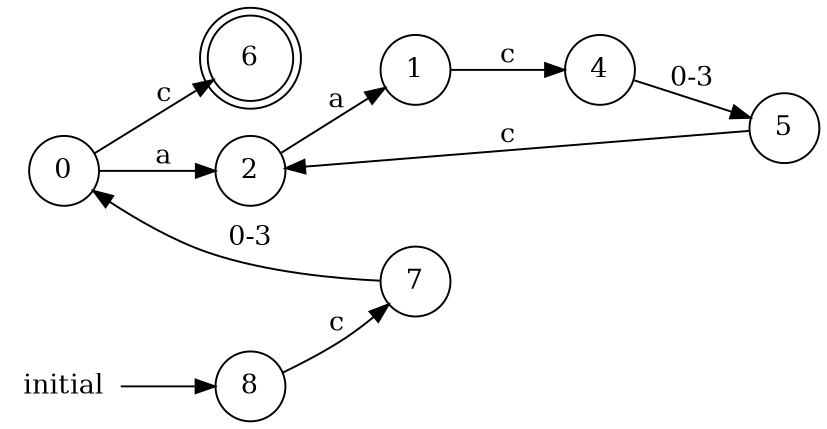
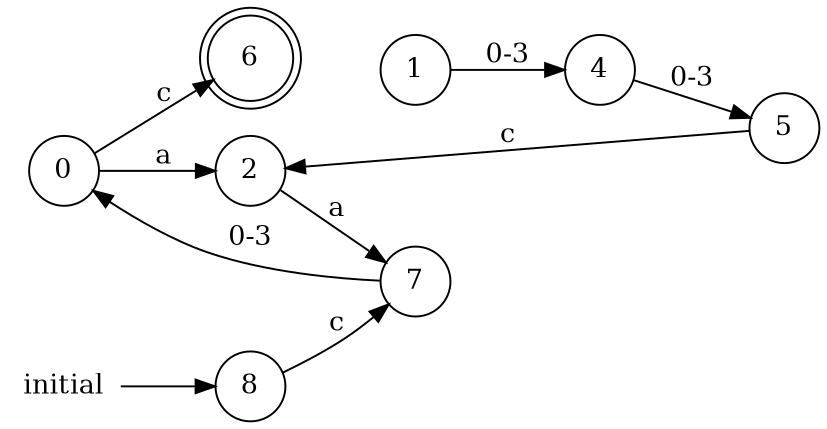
(508, 55) -> (508, 55)
(325, 126) -> (325, 221)
